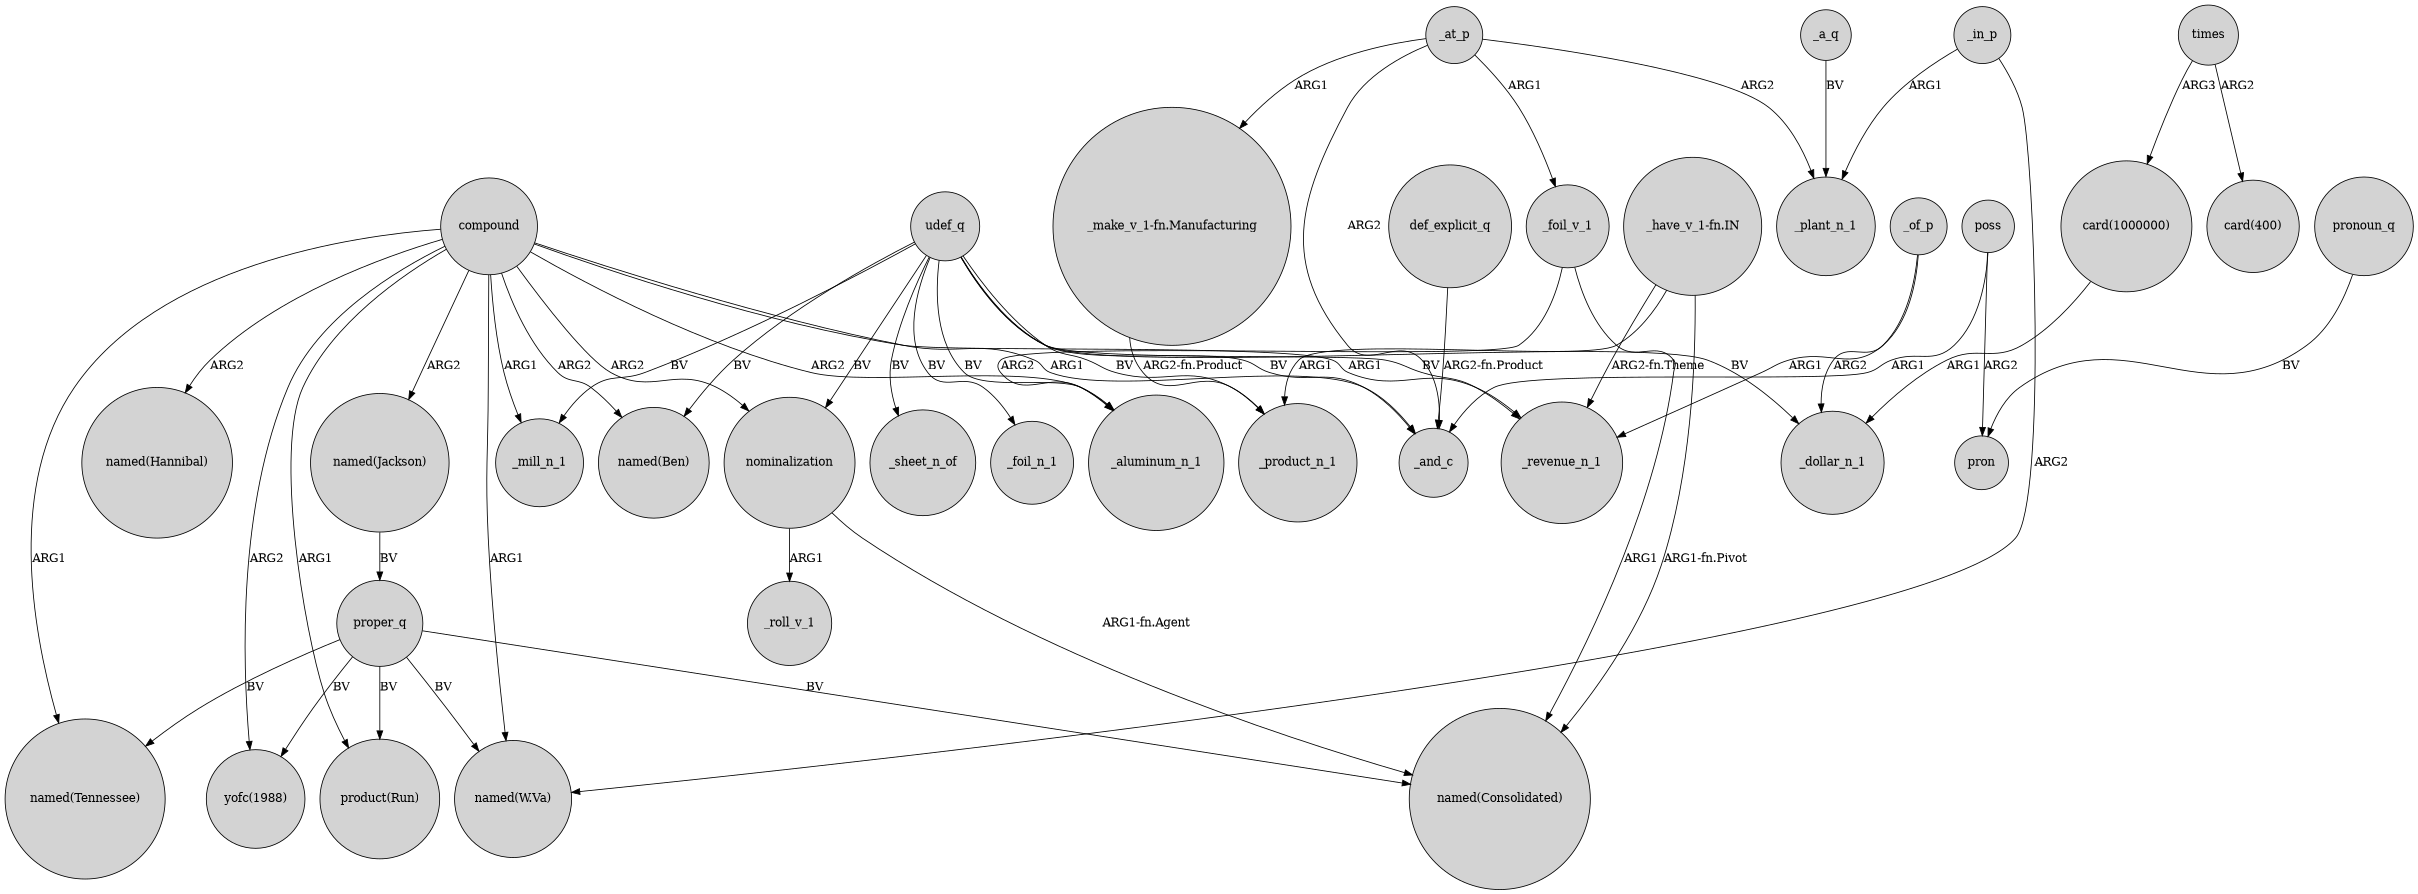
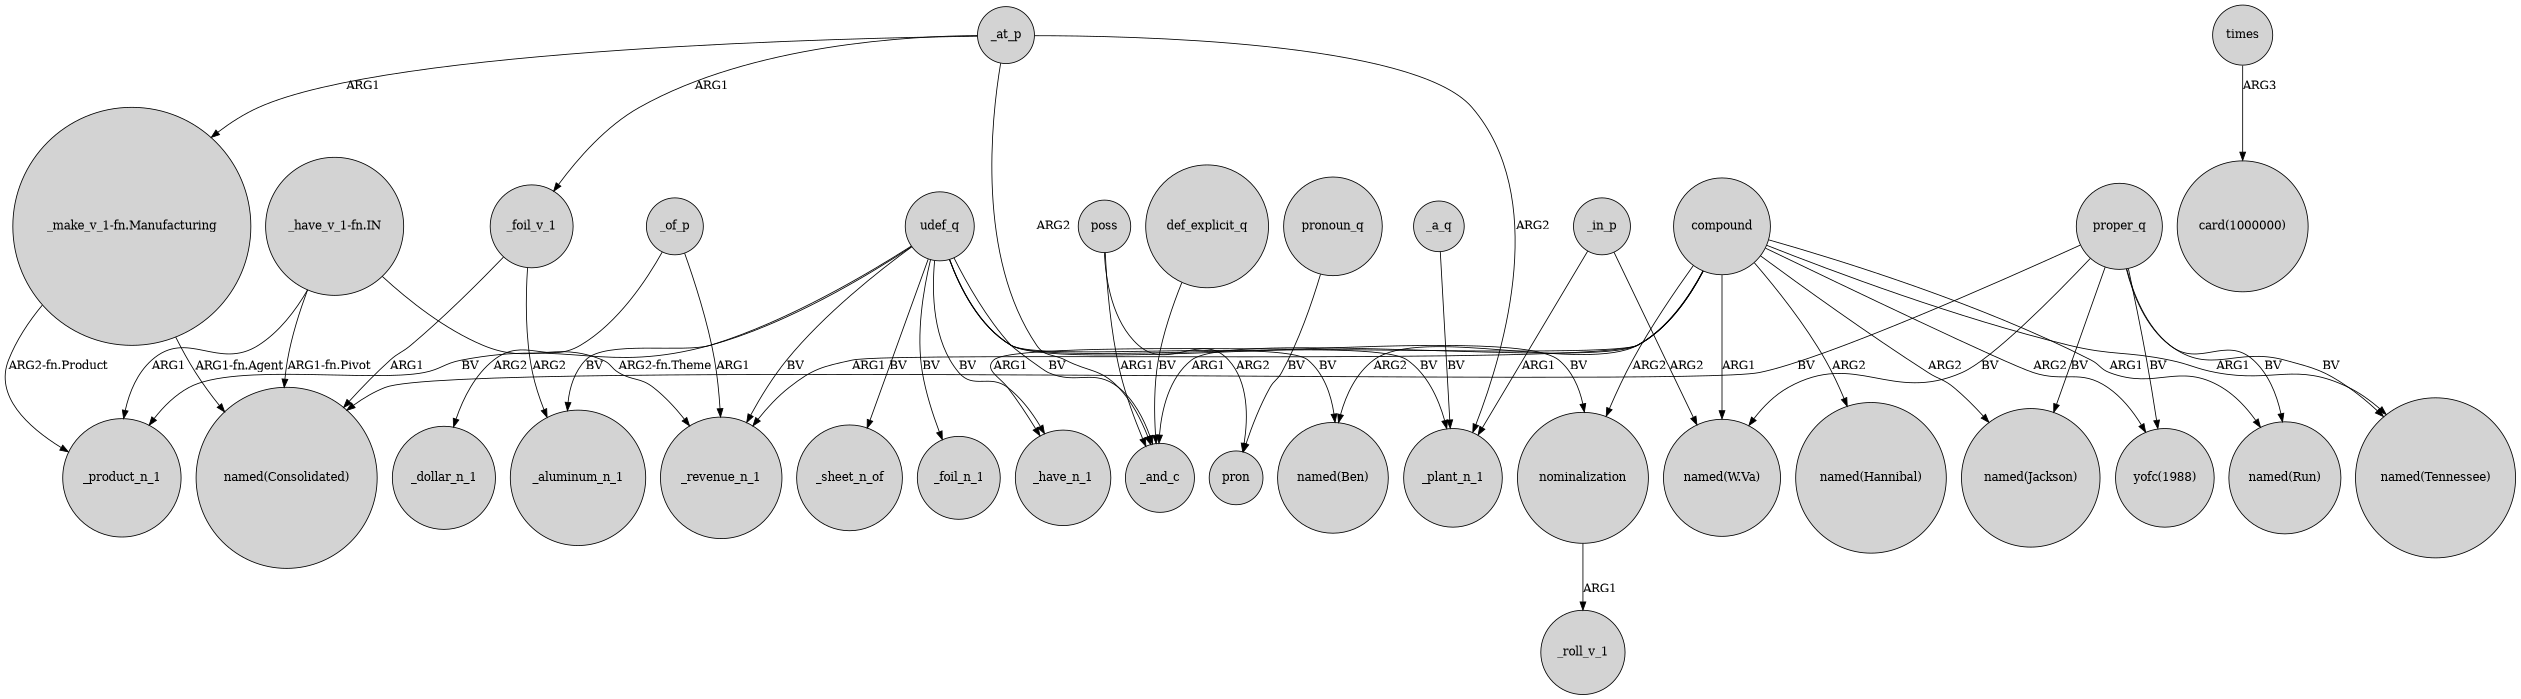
(2253, 226) -> none
(1991, 353) -> none
(1366, 355) -> (1192, 352)
(1494, 366) -> (1167, 366)
(809, 372) -> none
(540, 463) -> (1063, 478)
(380, 552) -> (2081, 336)
(1107, 667) -> (196, 372)
(380, 799) -> (2285, 478)
